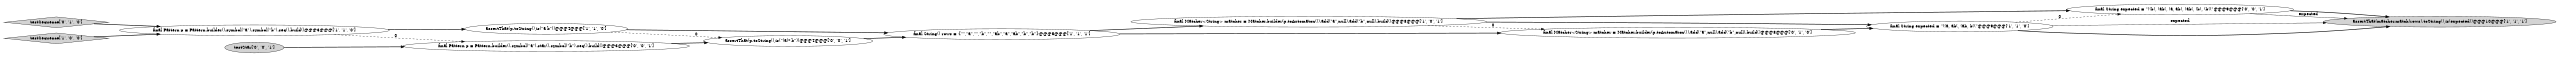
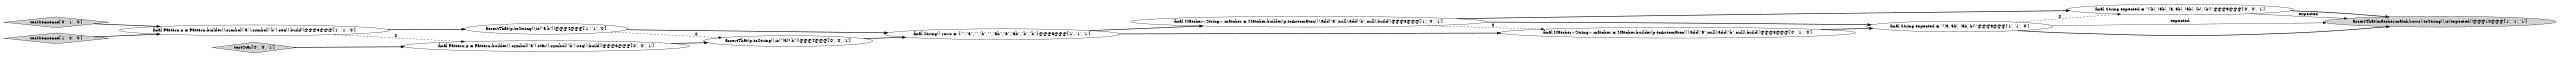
(254, 48) -> (254, 48)
